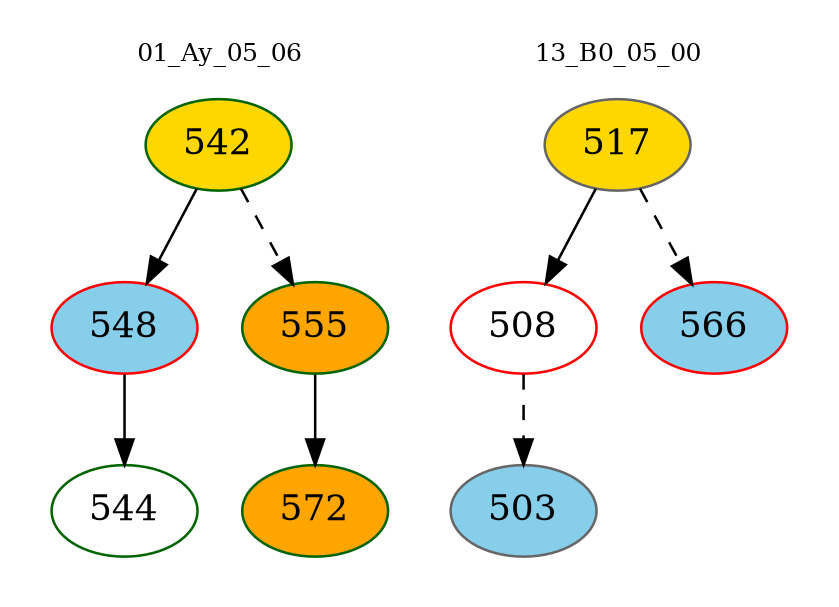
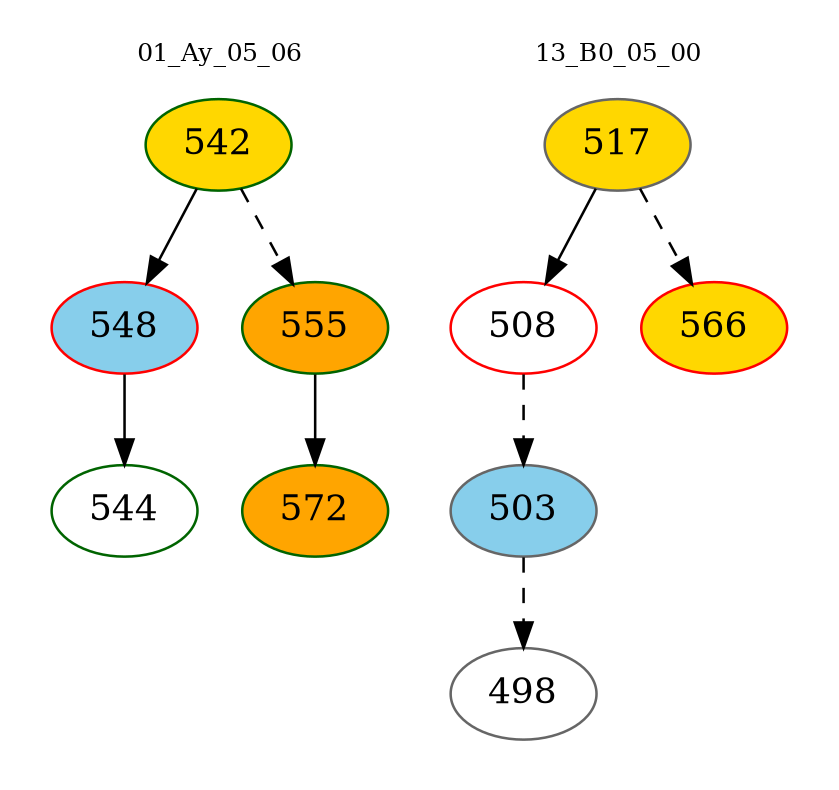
(714, 328) -> (714, 328)
none -> (524, 694)
